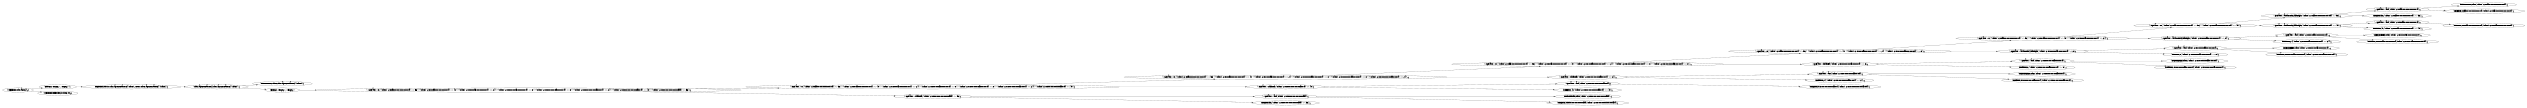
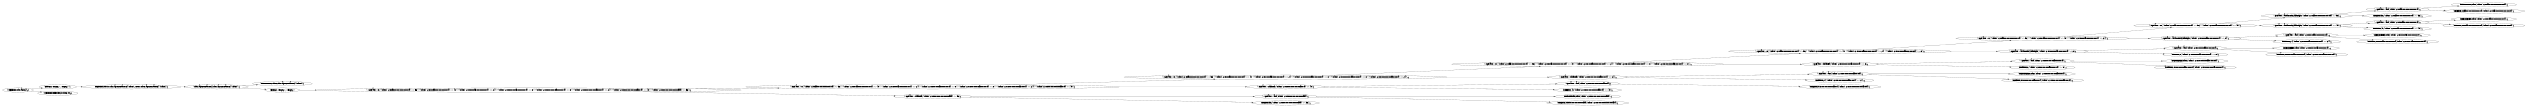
none -> (2484, 19)
